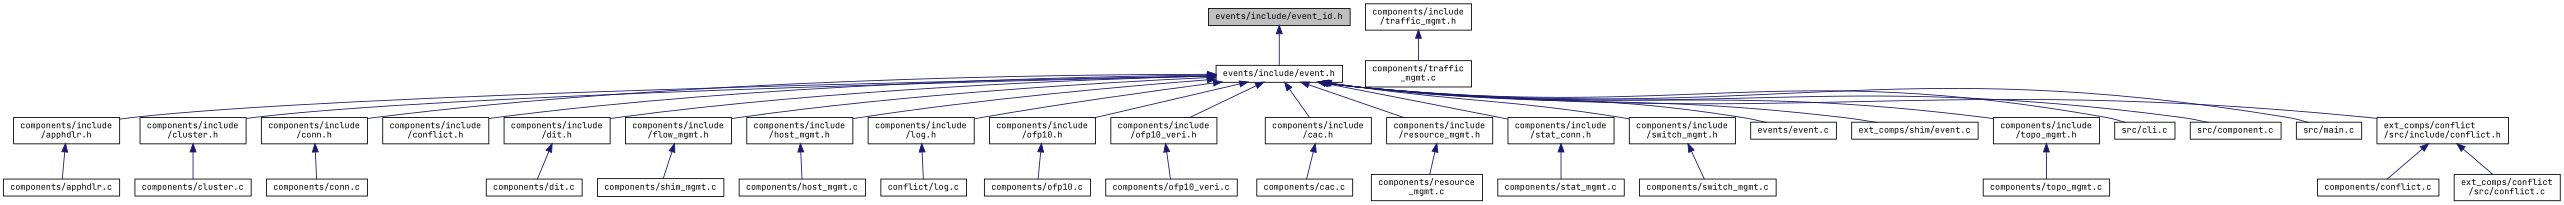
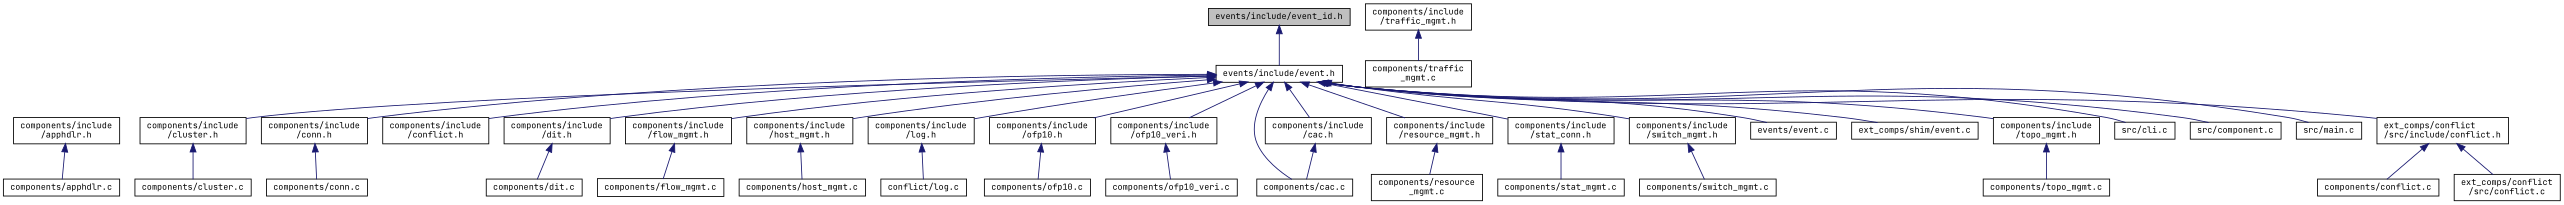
(419, 99) -> (1256, 140)
(661, 188) -> (661, 188)
